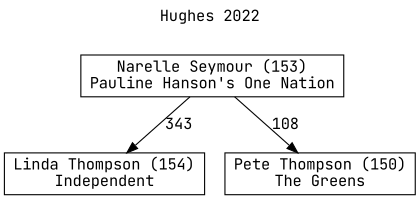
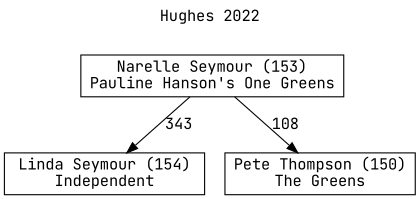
(212, 76) -> (212, 76)
(105, 174) -> (105, 174)
